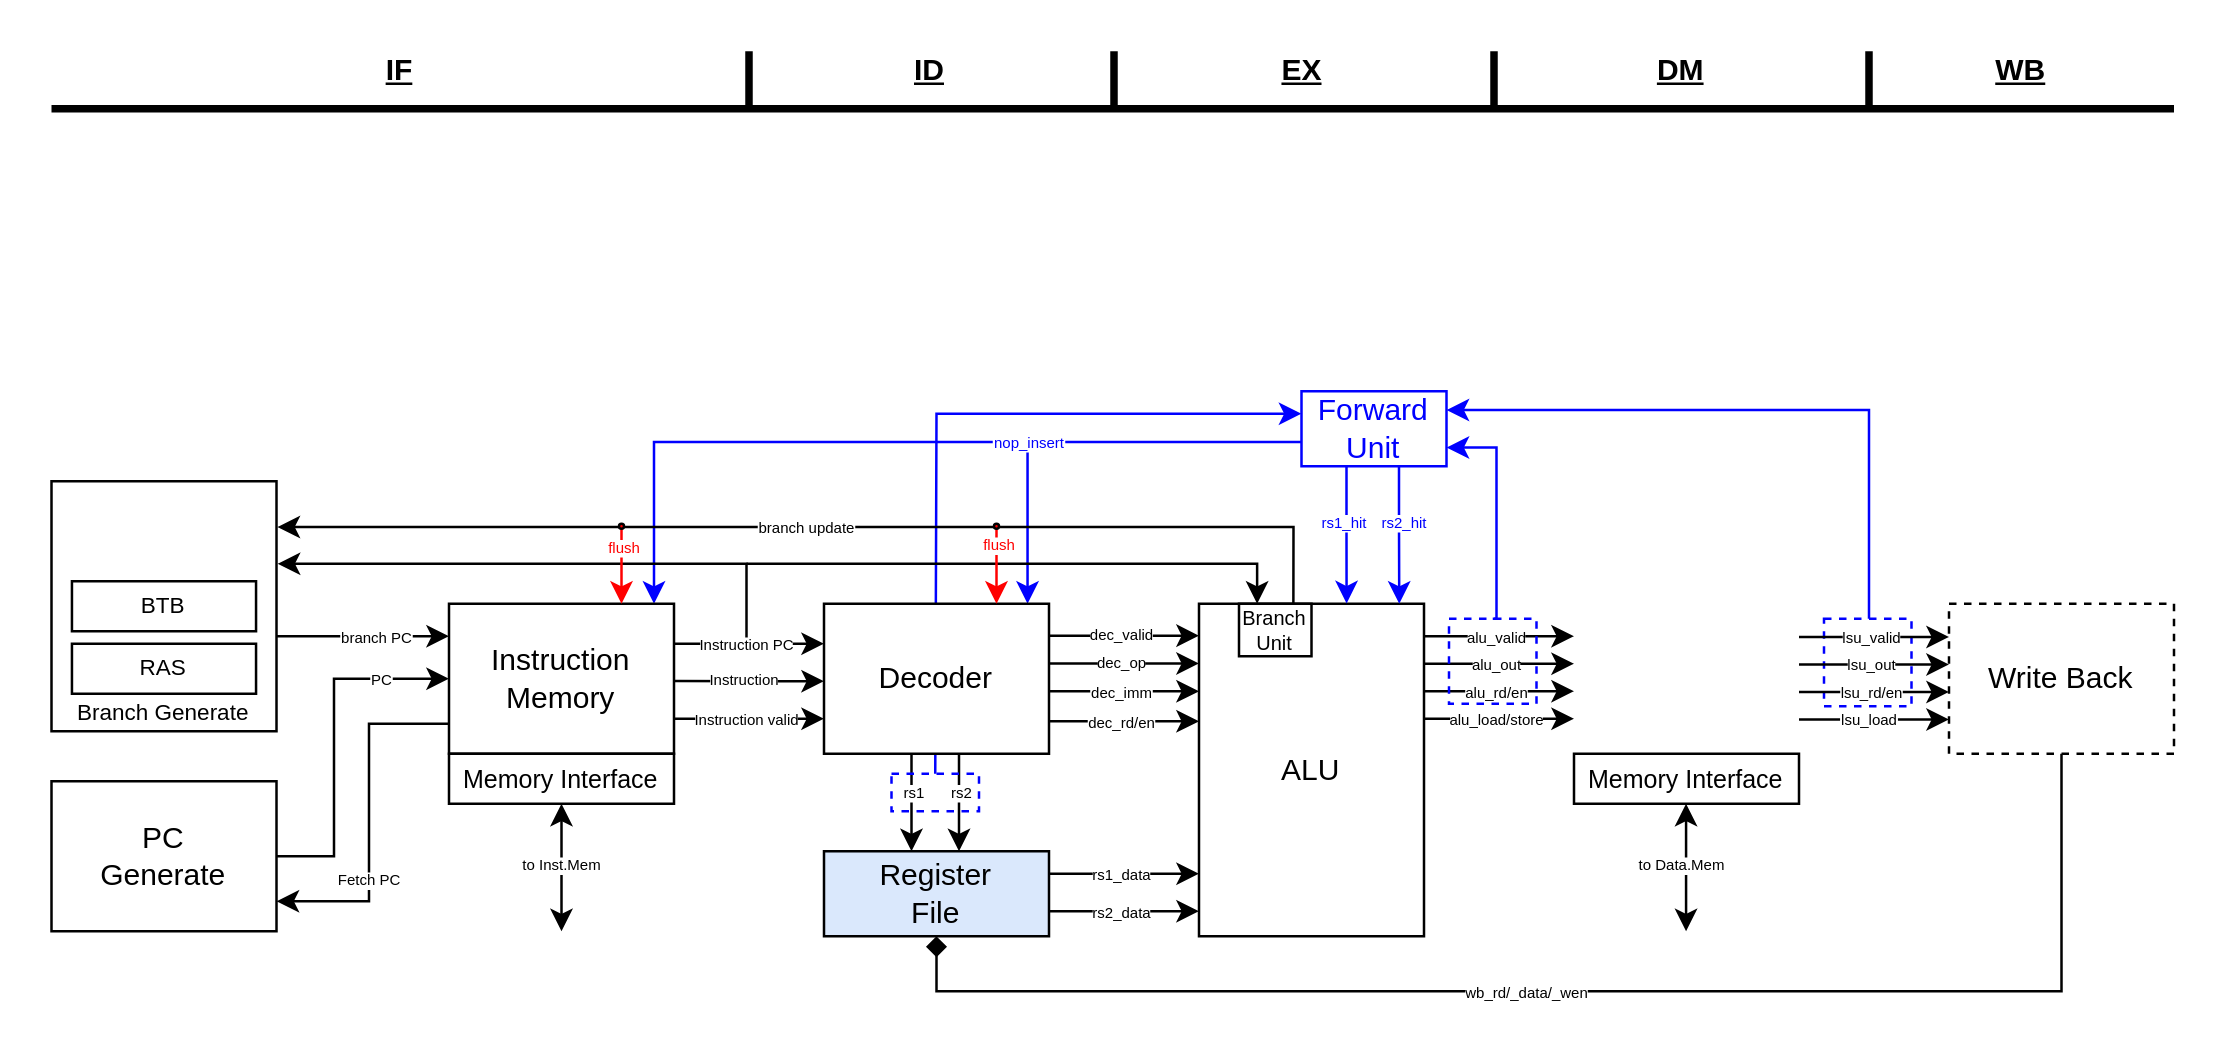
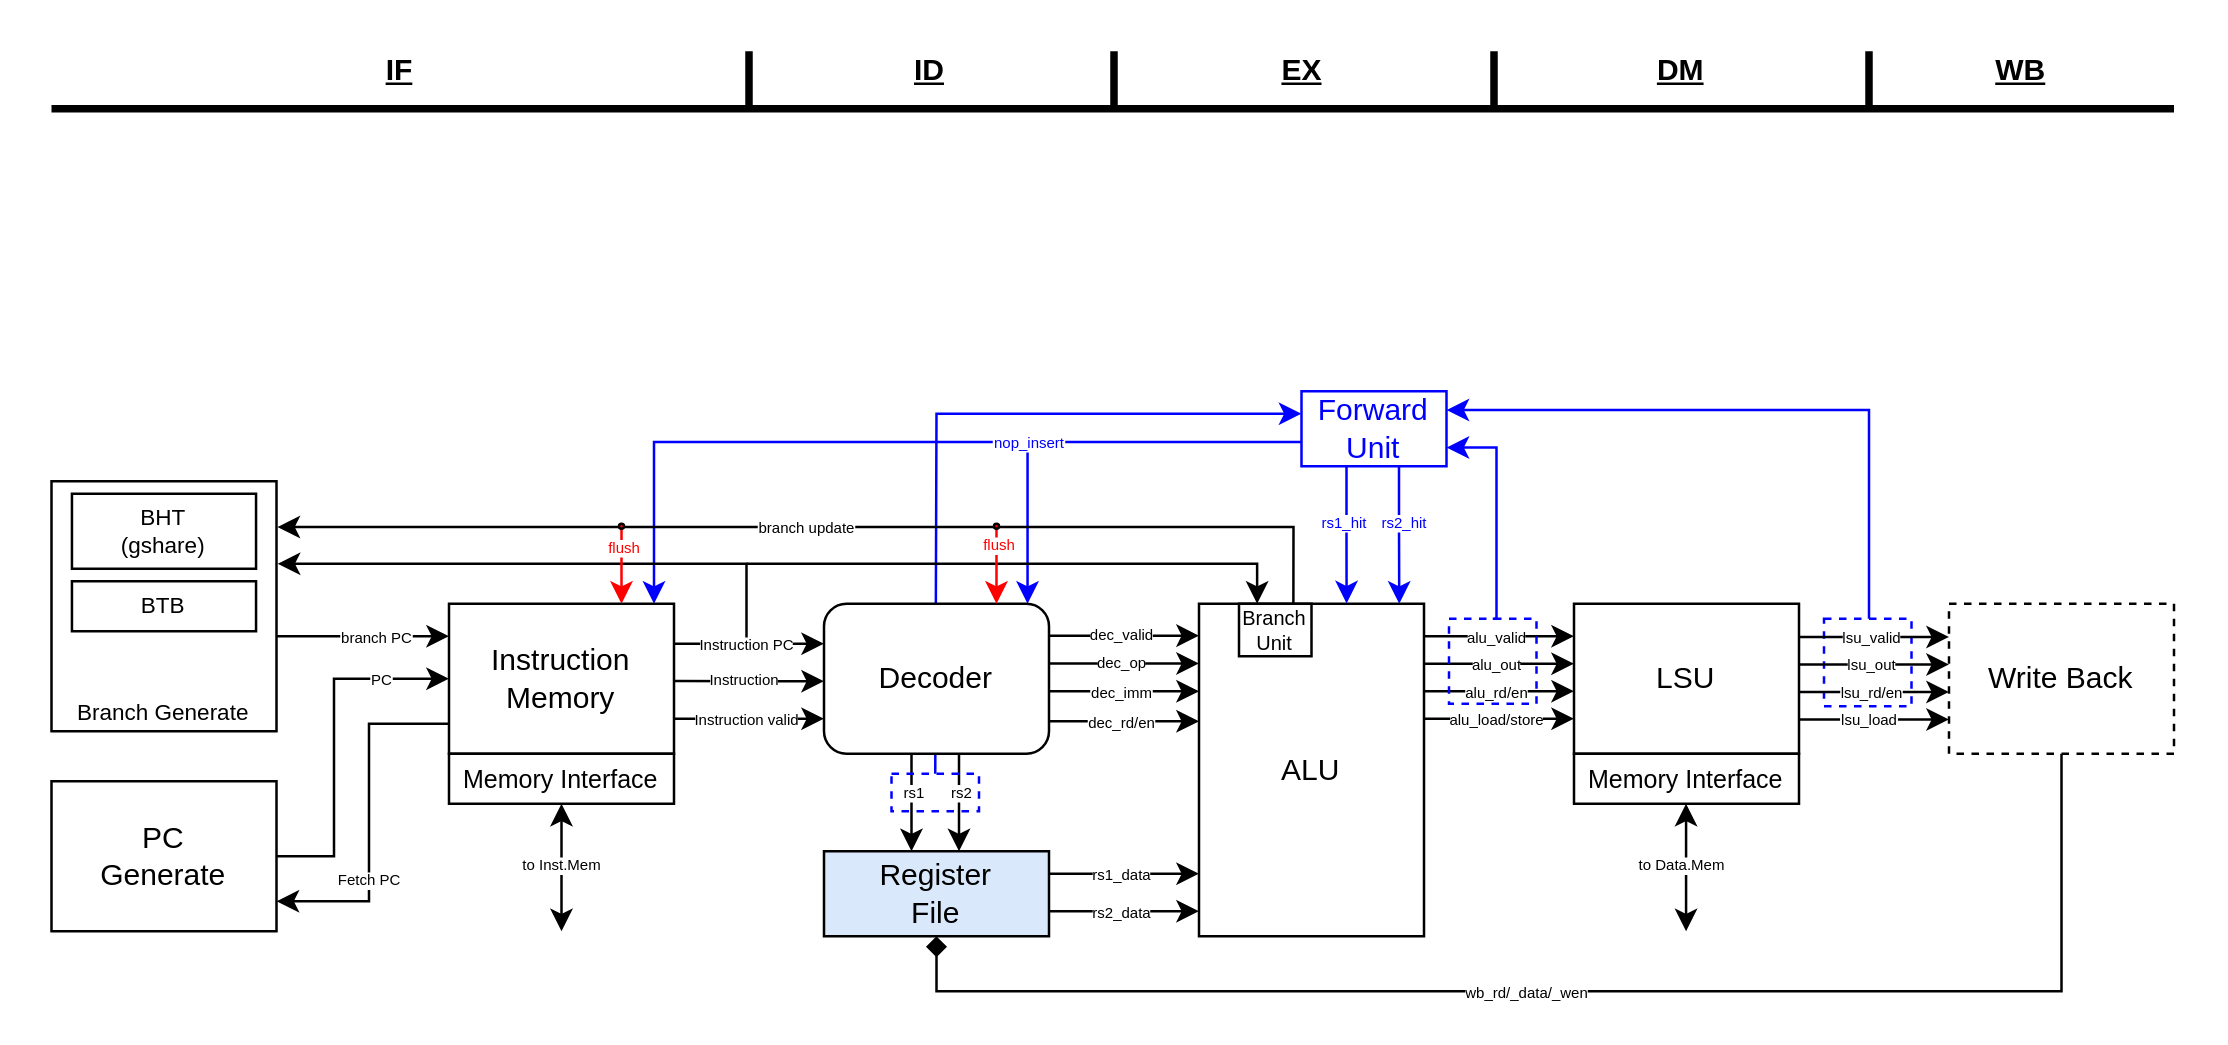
none -> (164, 531)
(164, 669) -> none
(936, 679) -> (936, 679)
none -> (1686, 679)
